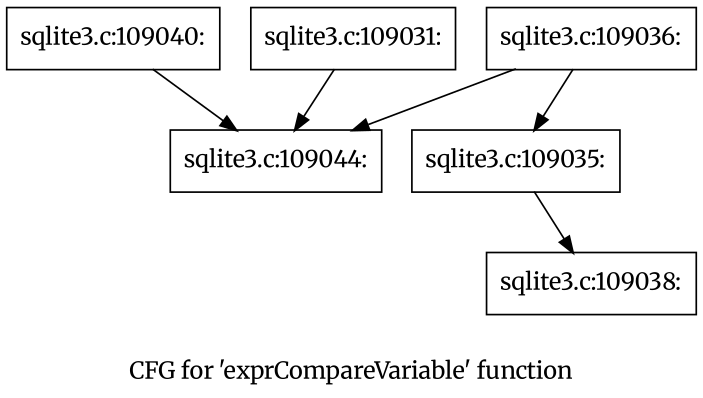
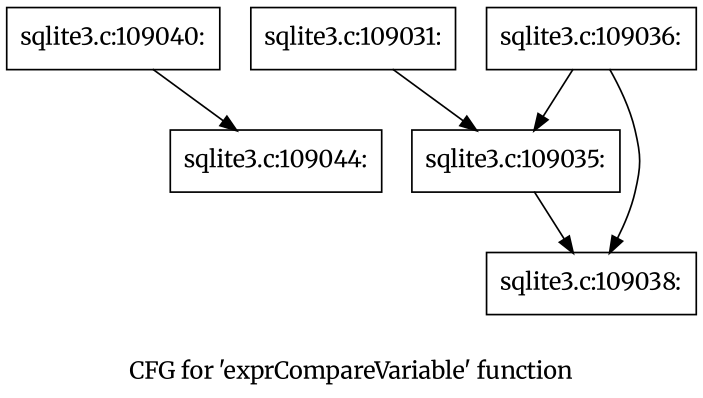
(319, 93) -> (428, 95)
(442, 97) -> (639, 153)
